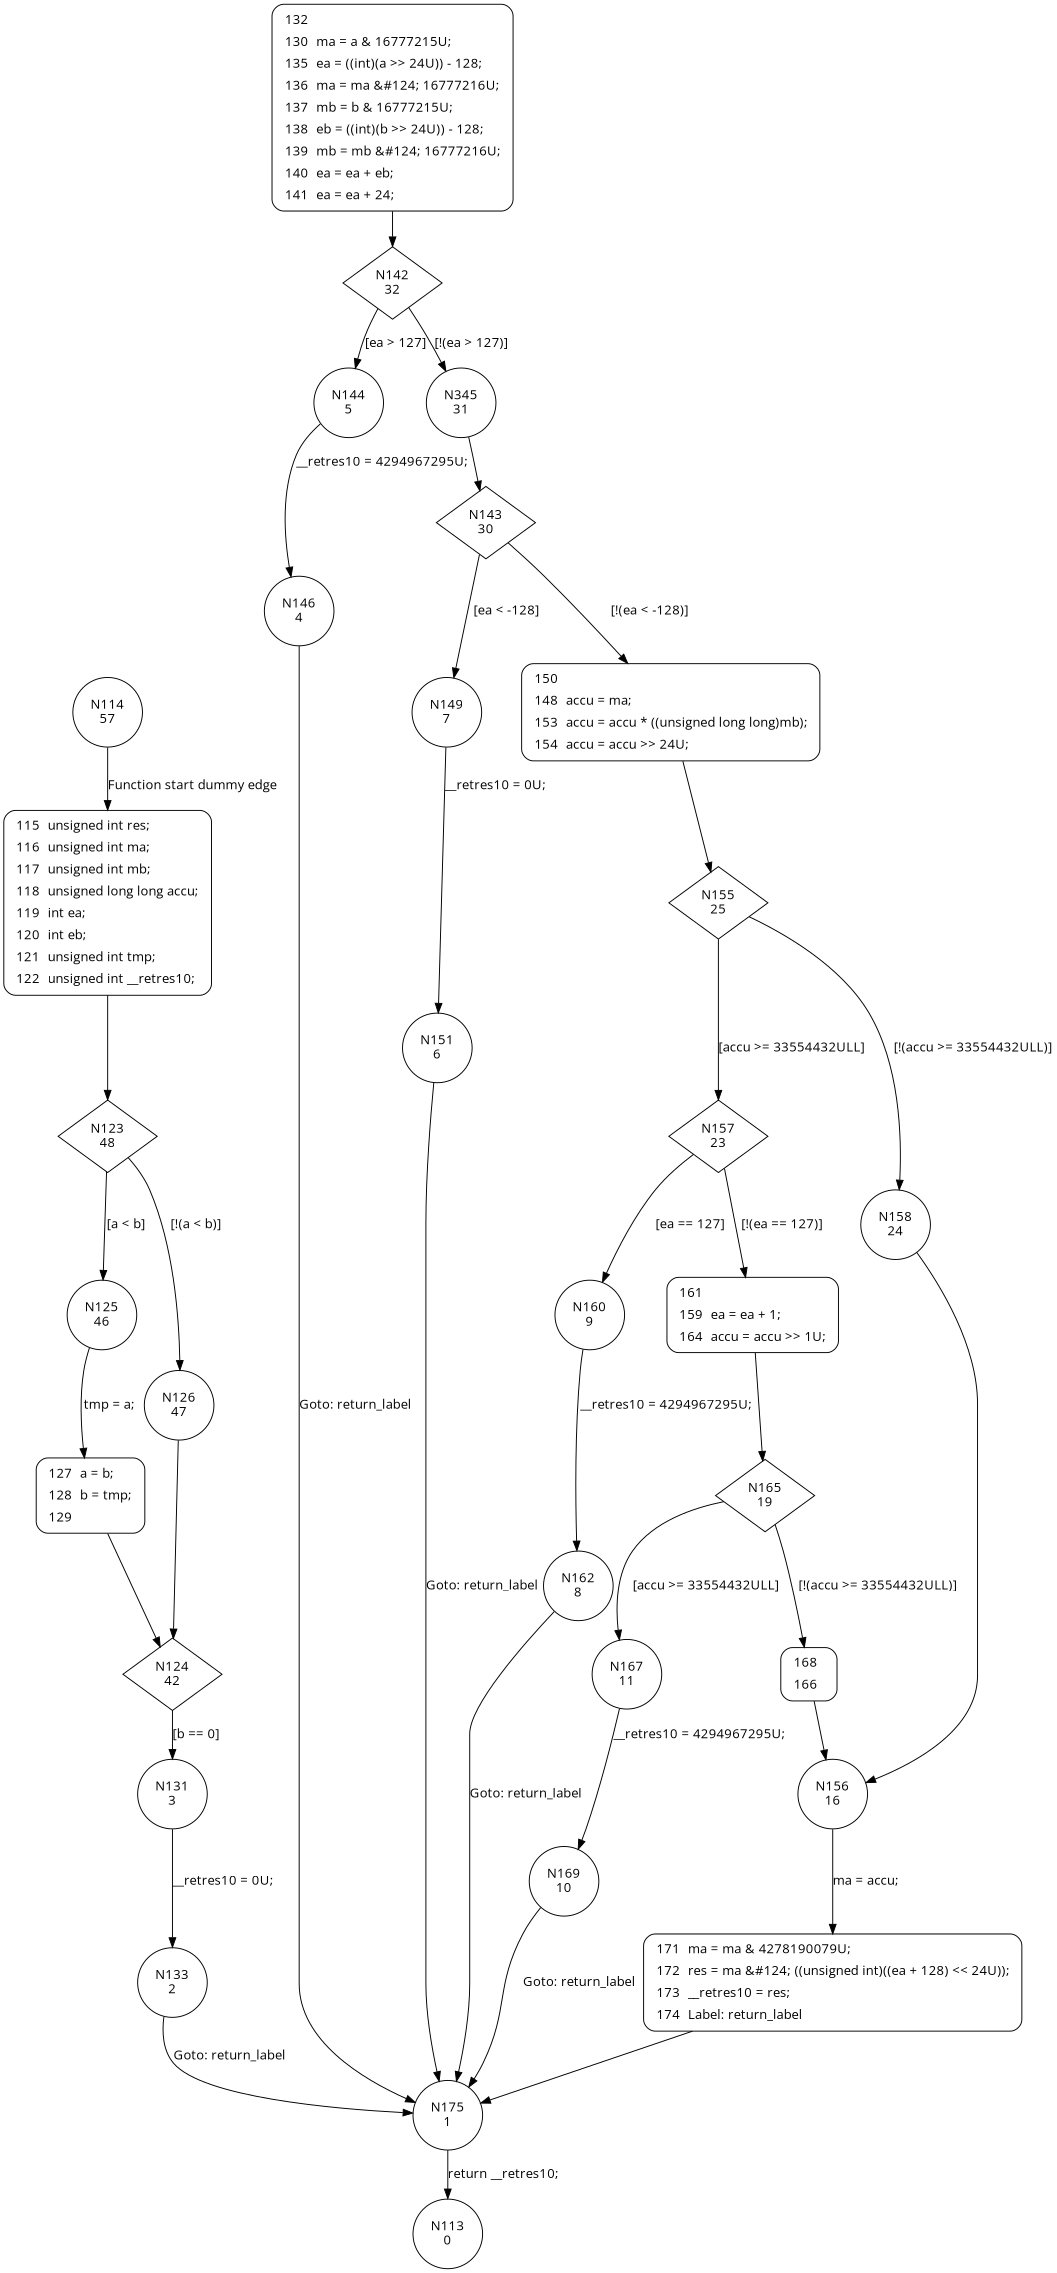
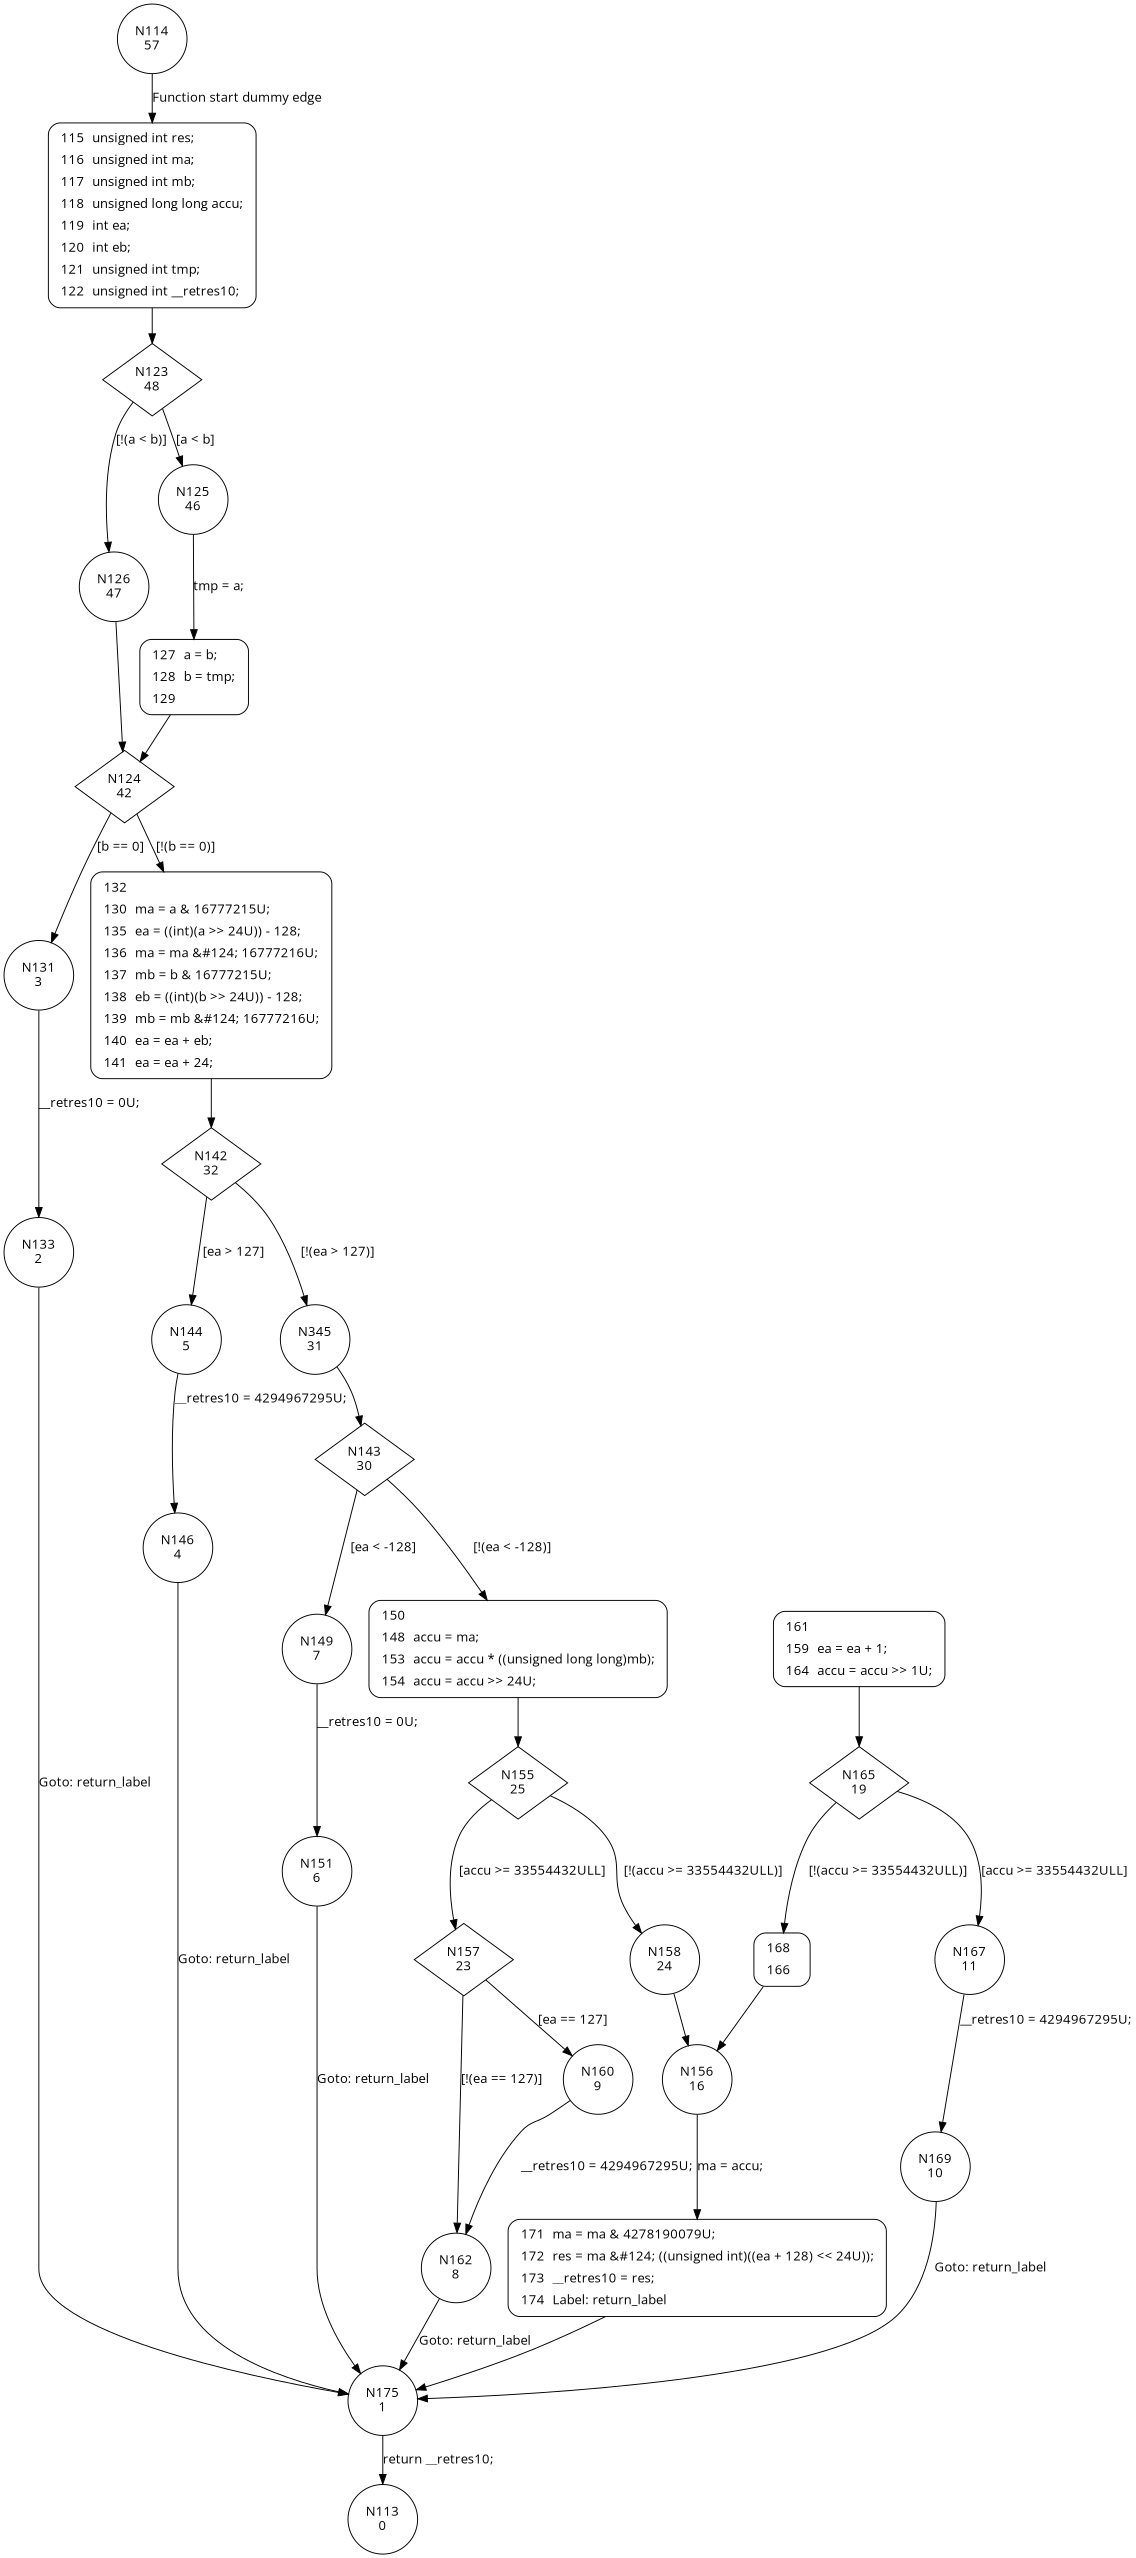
none -> (148, 838)
(734, 1218) -> (460, 2109)
